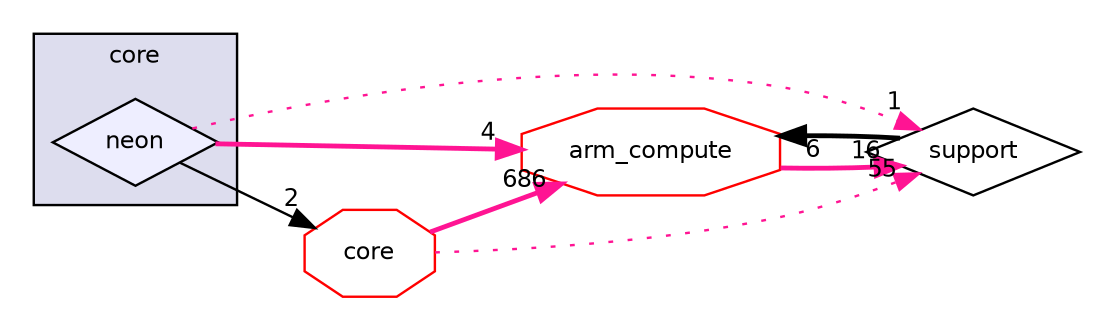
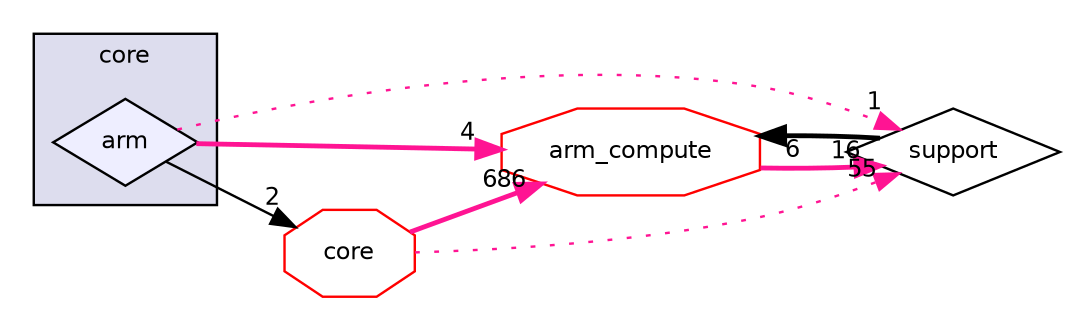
(135, 142) -> (125, 142)
